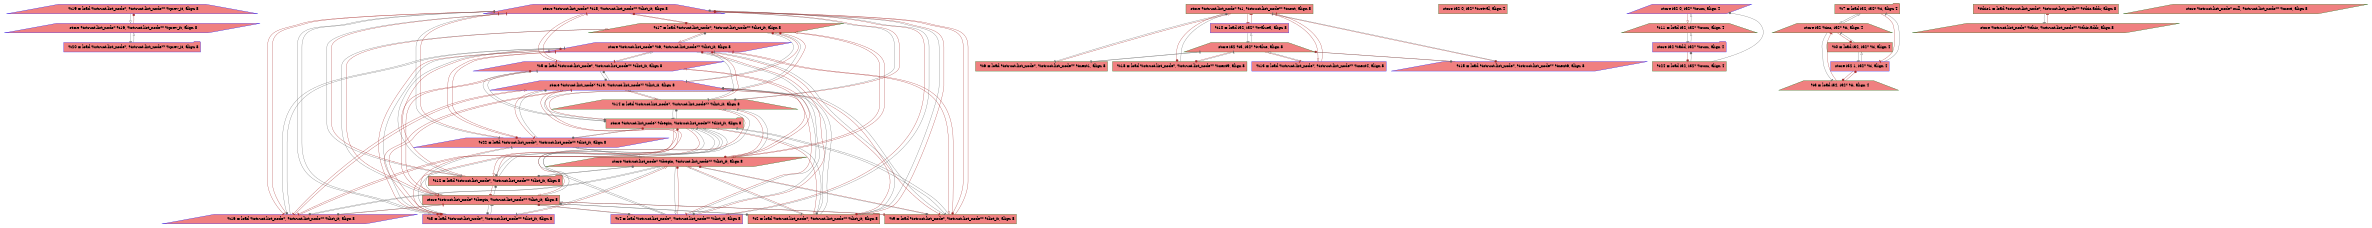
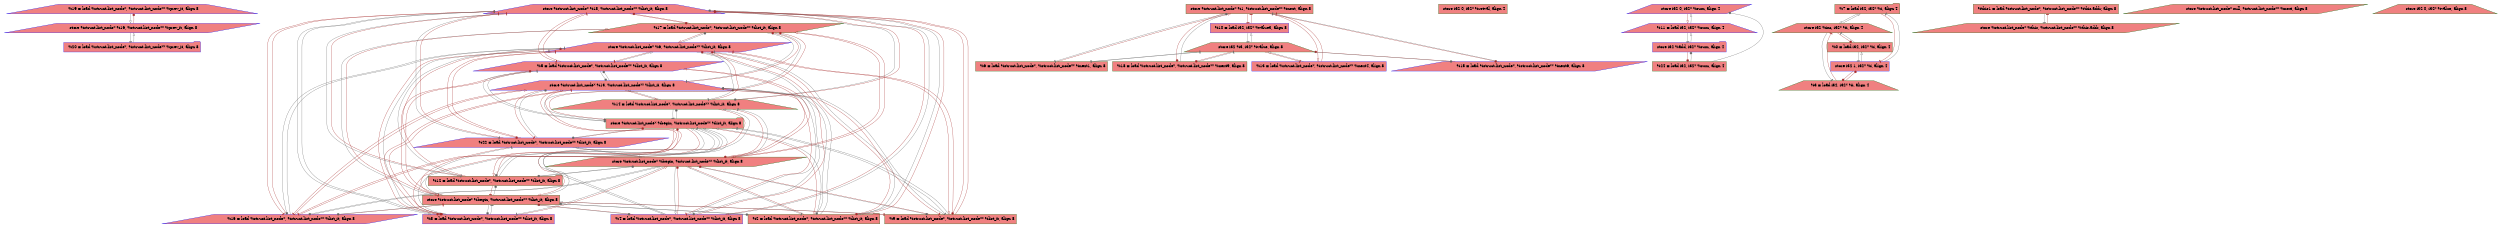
none -> (2435, 9)
(1689, 28) -> (1689, 28)
